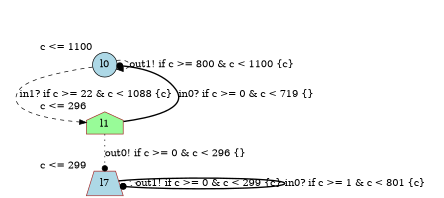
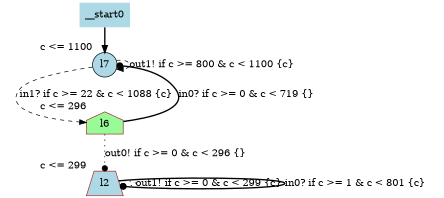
none -> (105, 15)
(105, 65) -> (105, 65)
(105, 124) -> (105, 124)
(105, 183) -> (105, 183)
